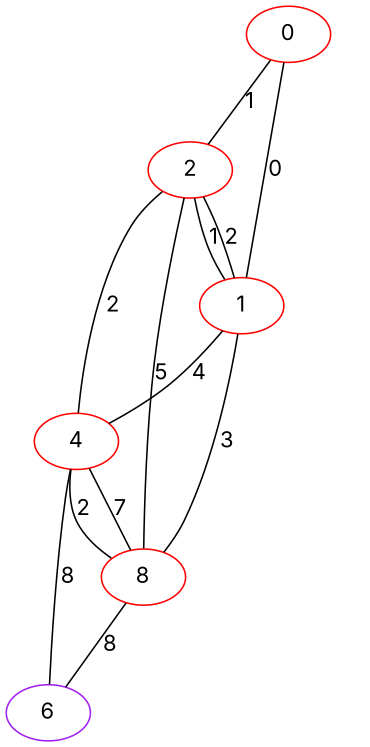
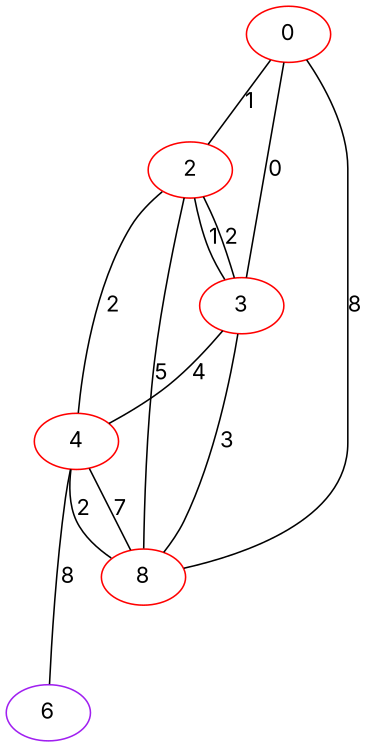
(242, 306) -> (242, 306)
(96, 645) -> (348, 358)
